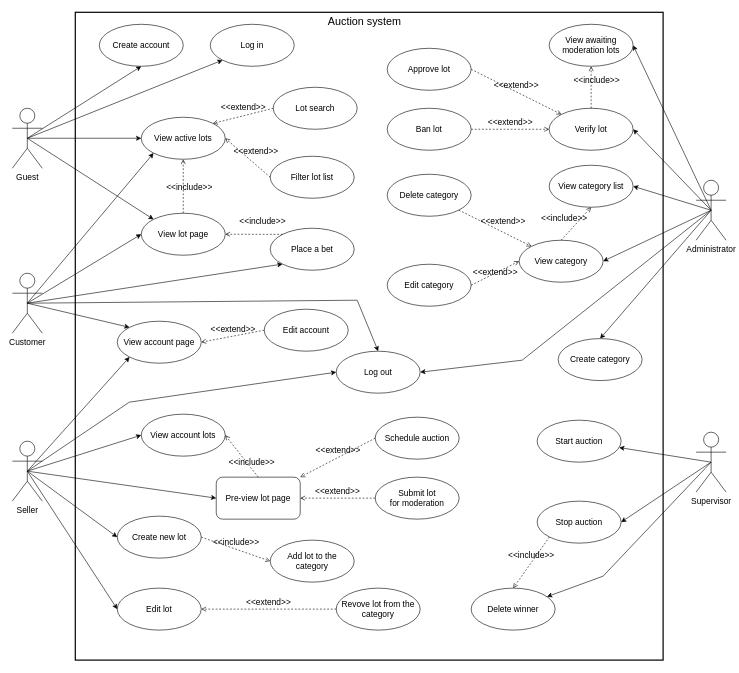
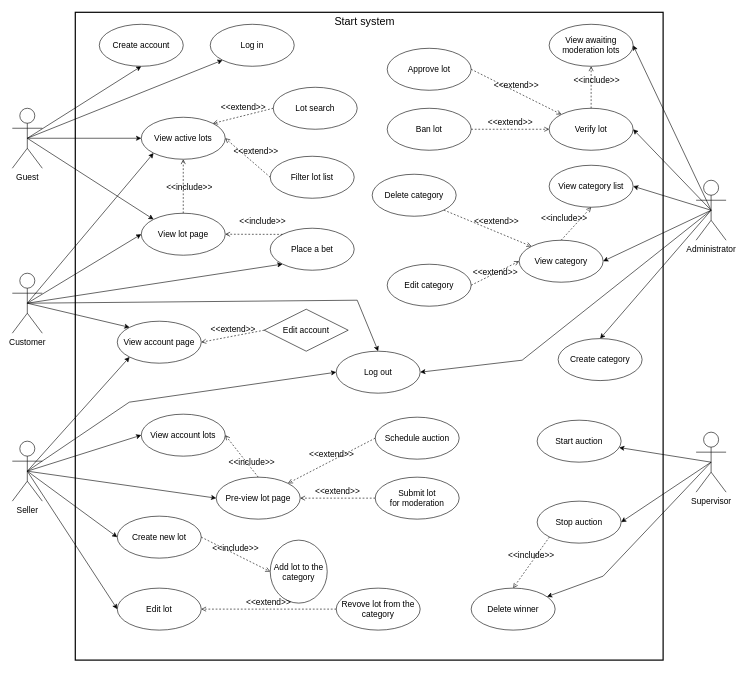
(365, 21) -> (365, 21)
(429, 195) -> (414, 195)
(306, 330) -> (306, 330)
(258, 498) -> (258, 498)
(312, 561) -> (299, 572)
